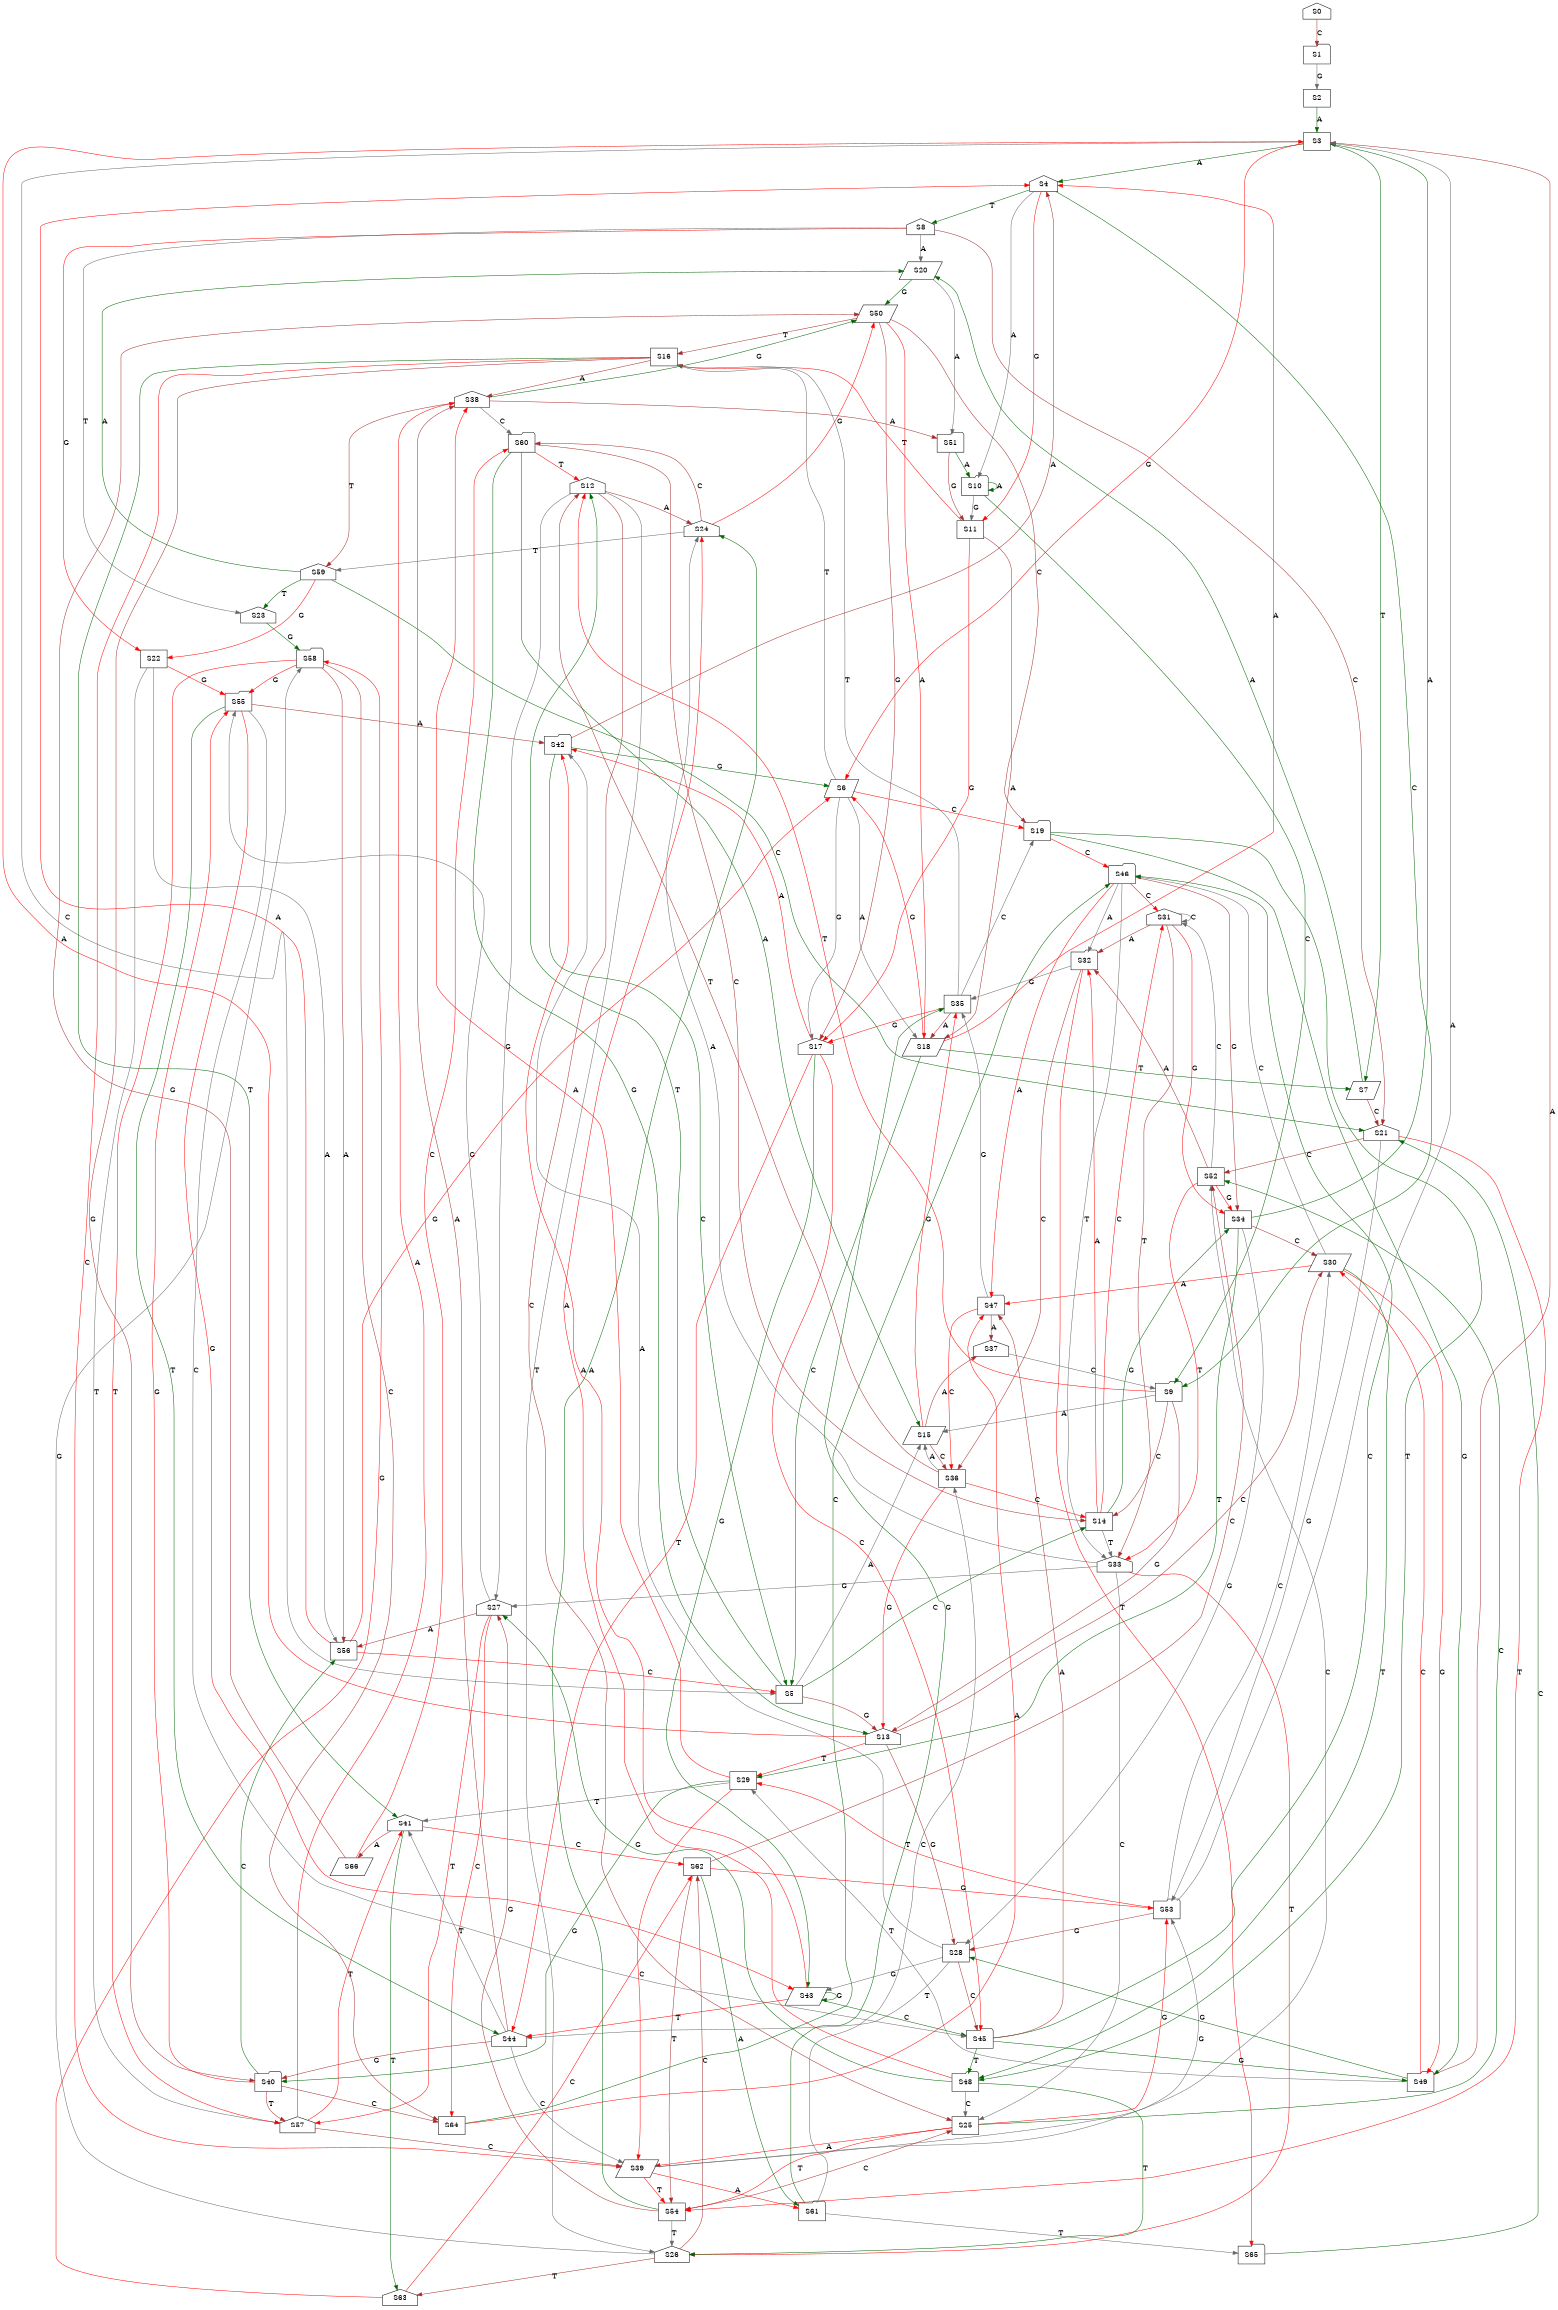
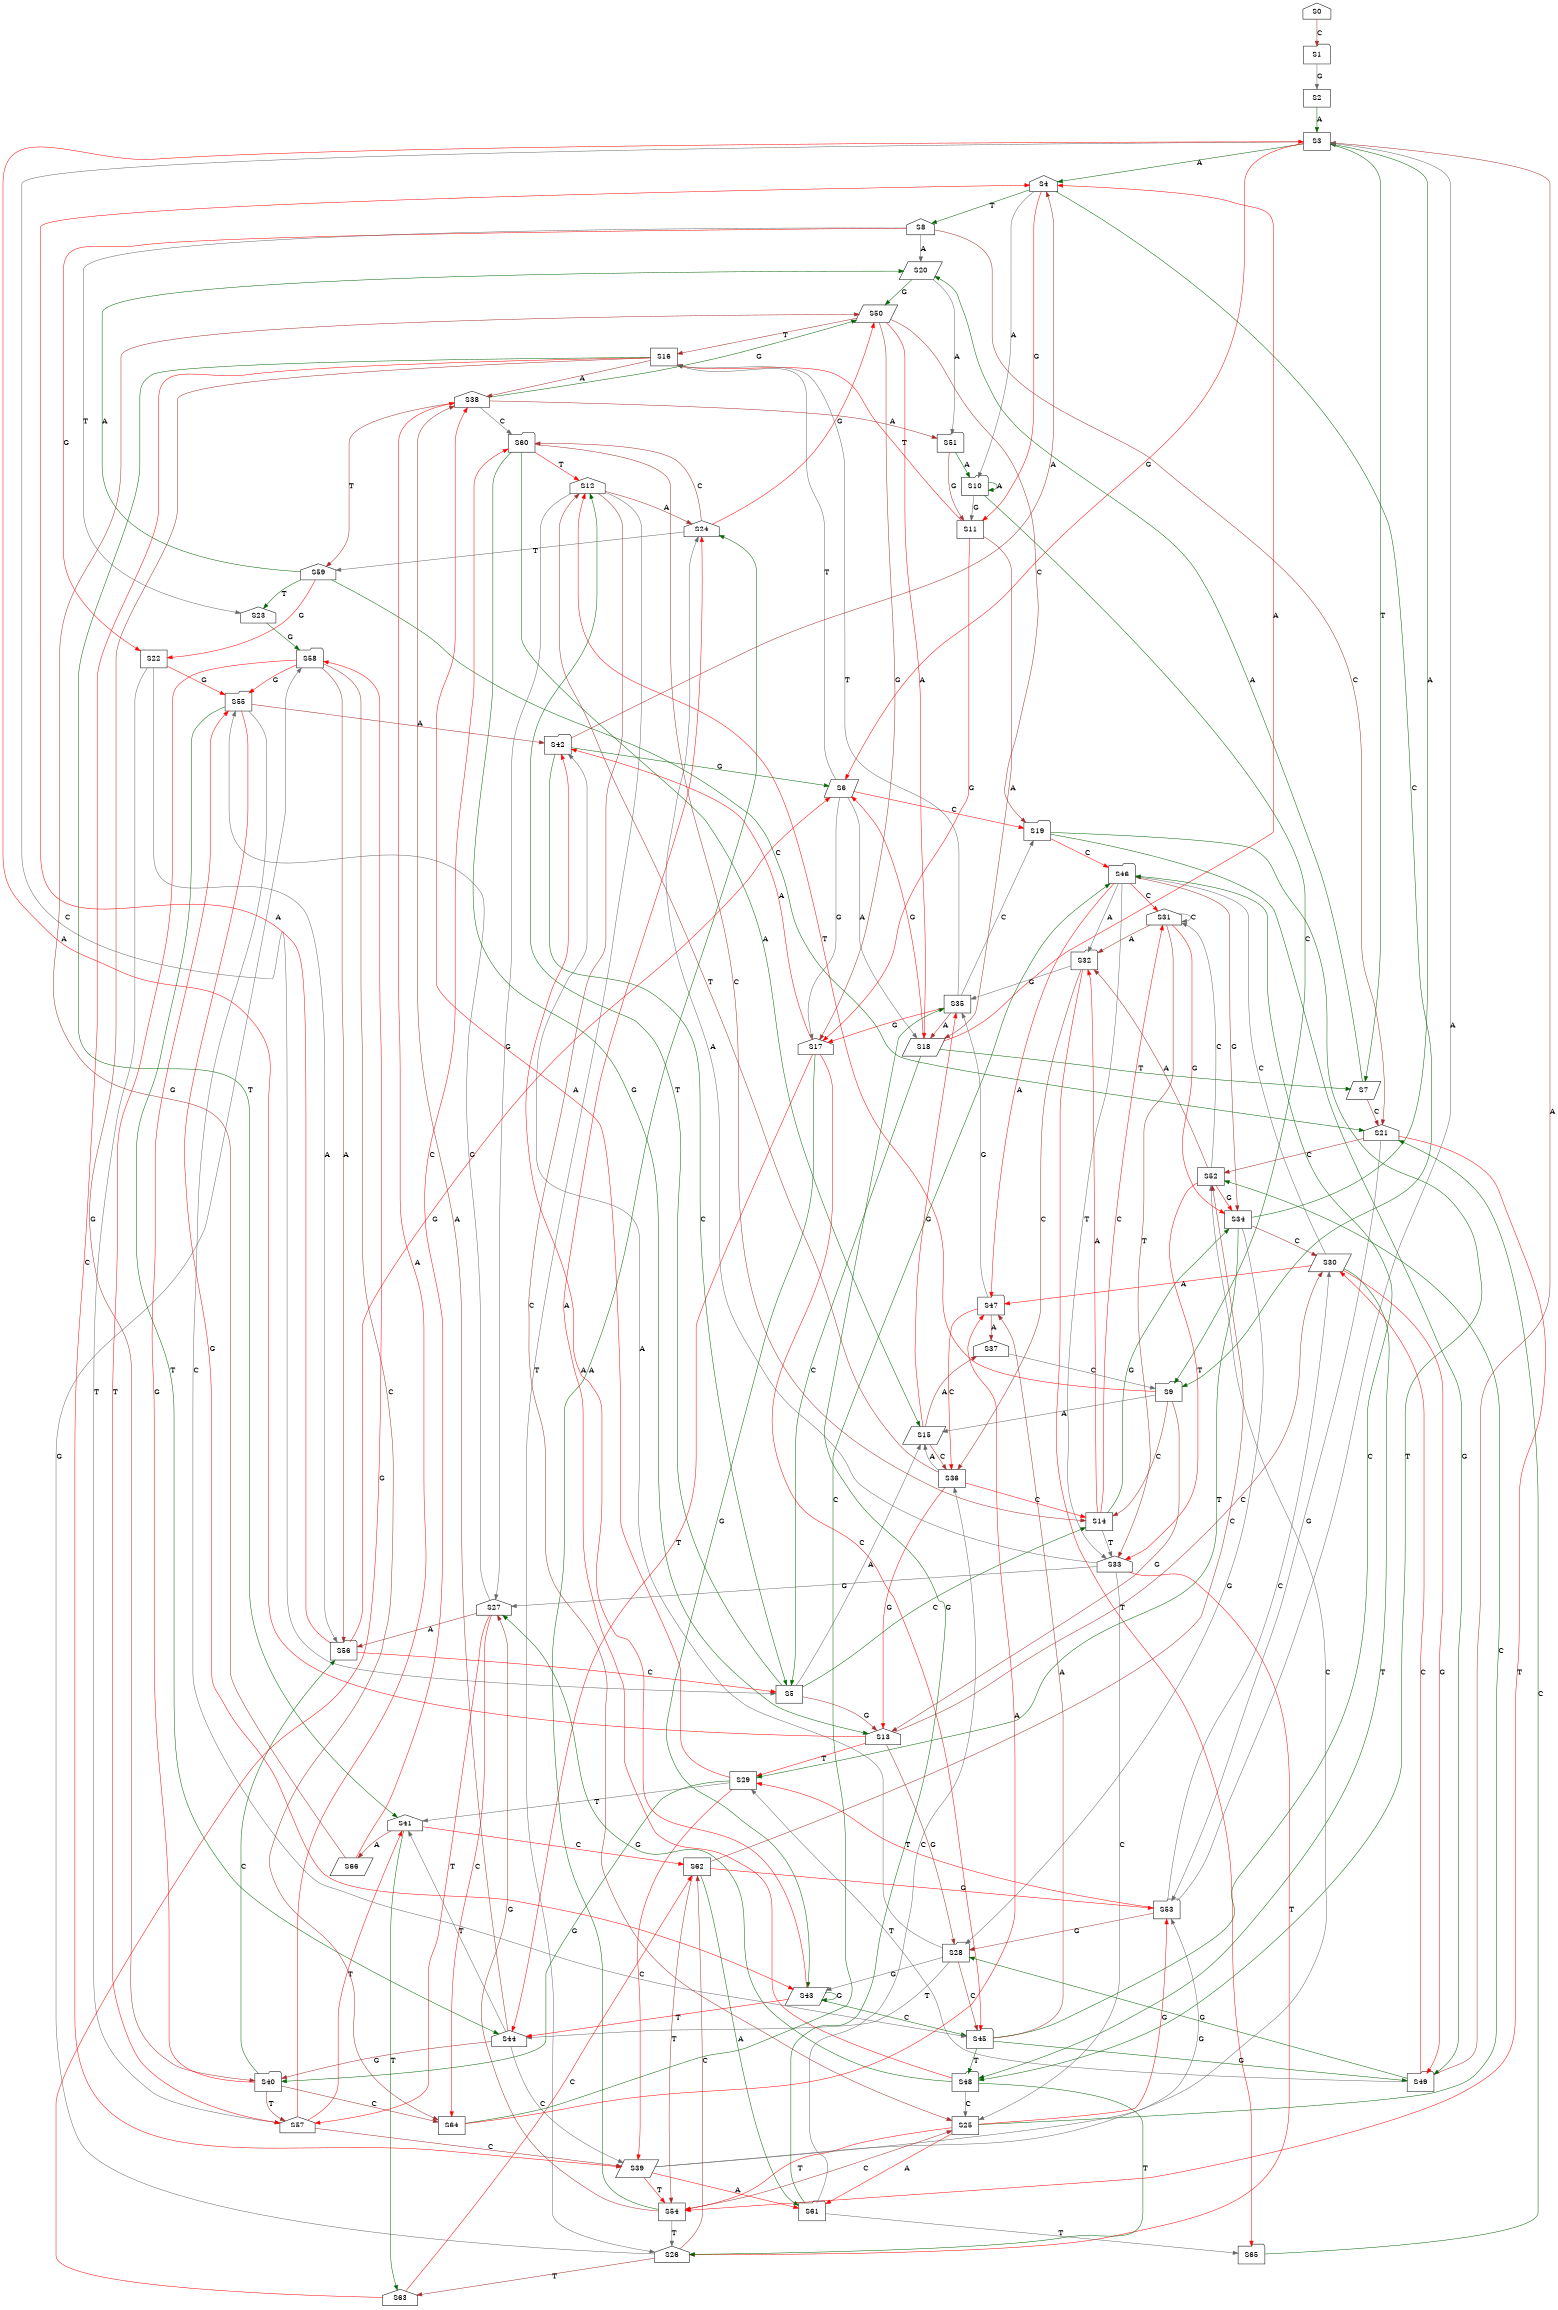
(806, 2146) -> (891, 2168)
